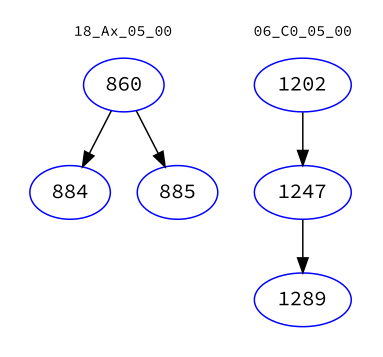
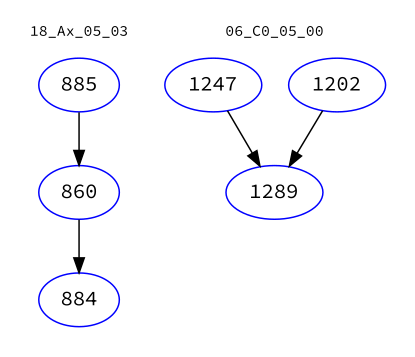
(124, 32) -> (80, 32)
(303, 131) -> (310, 132)
(147, 132) -> (79, 131)
